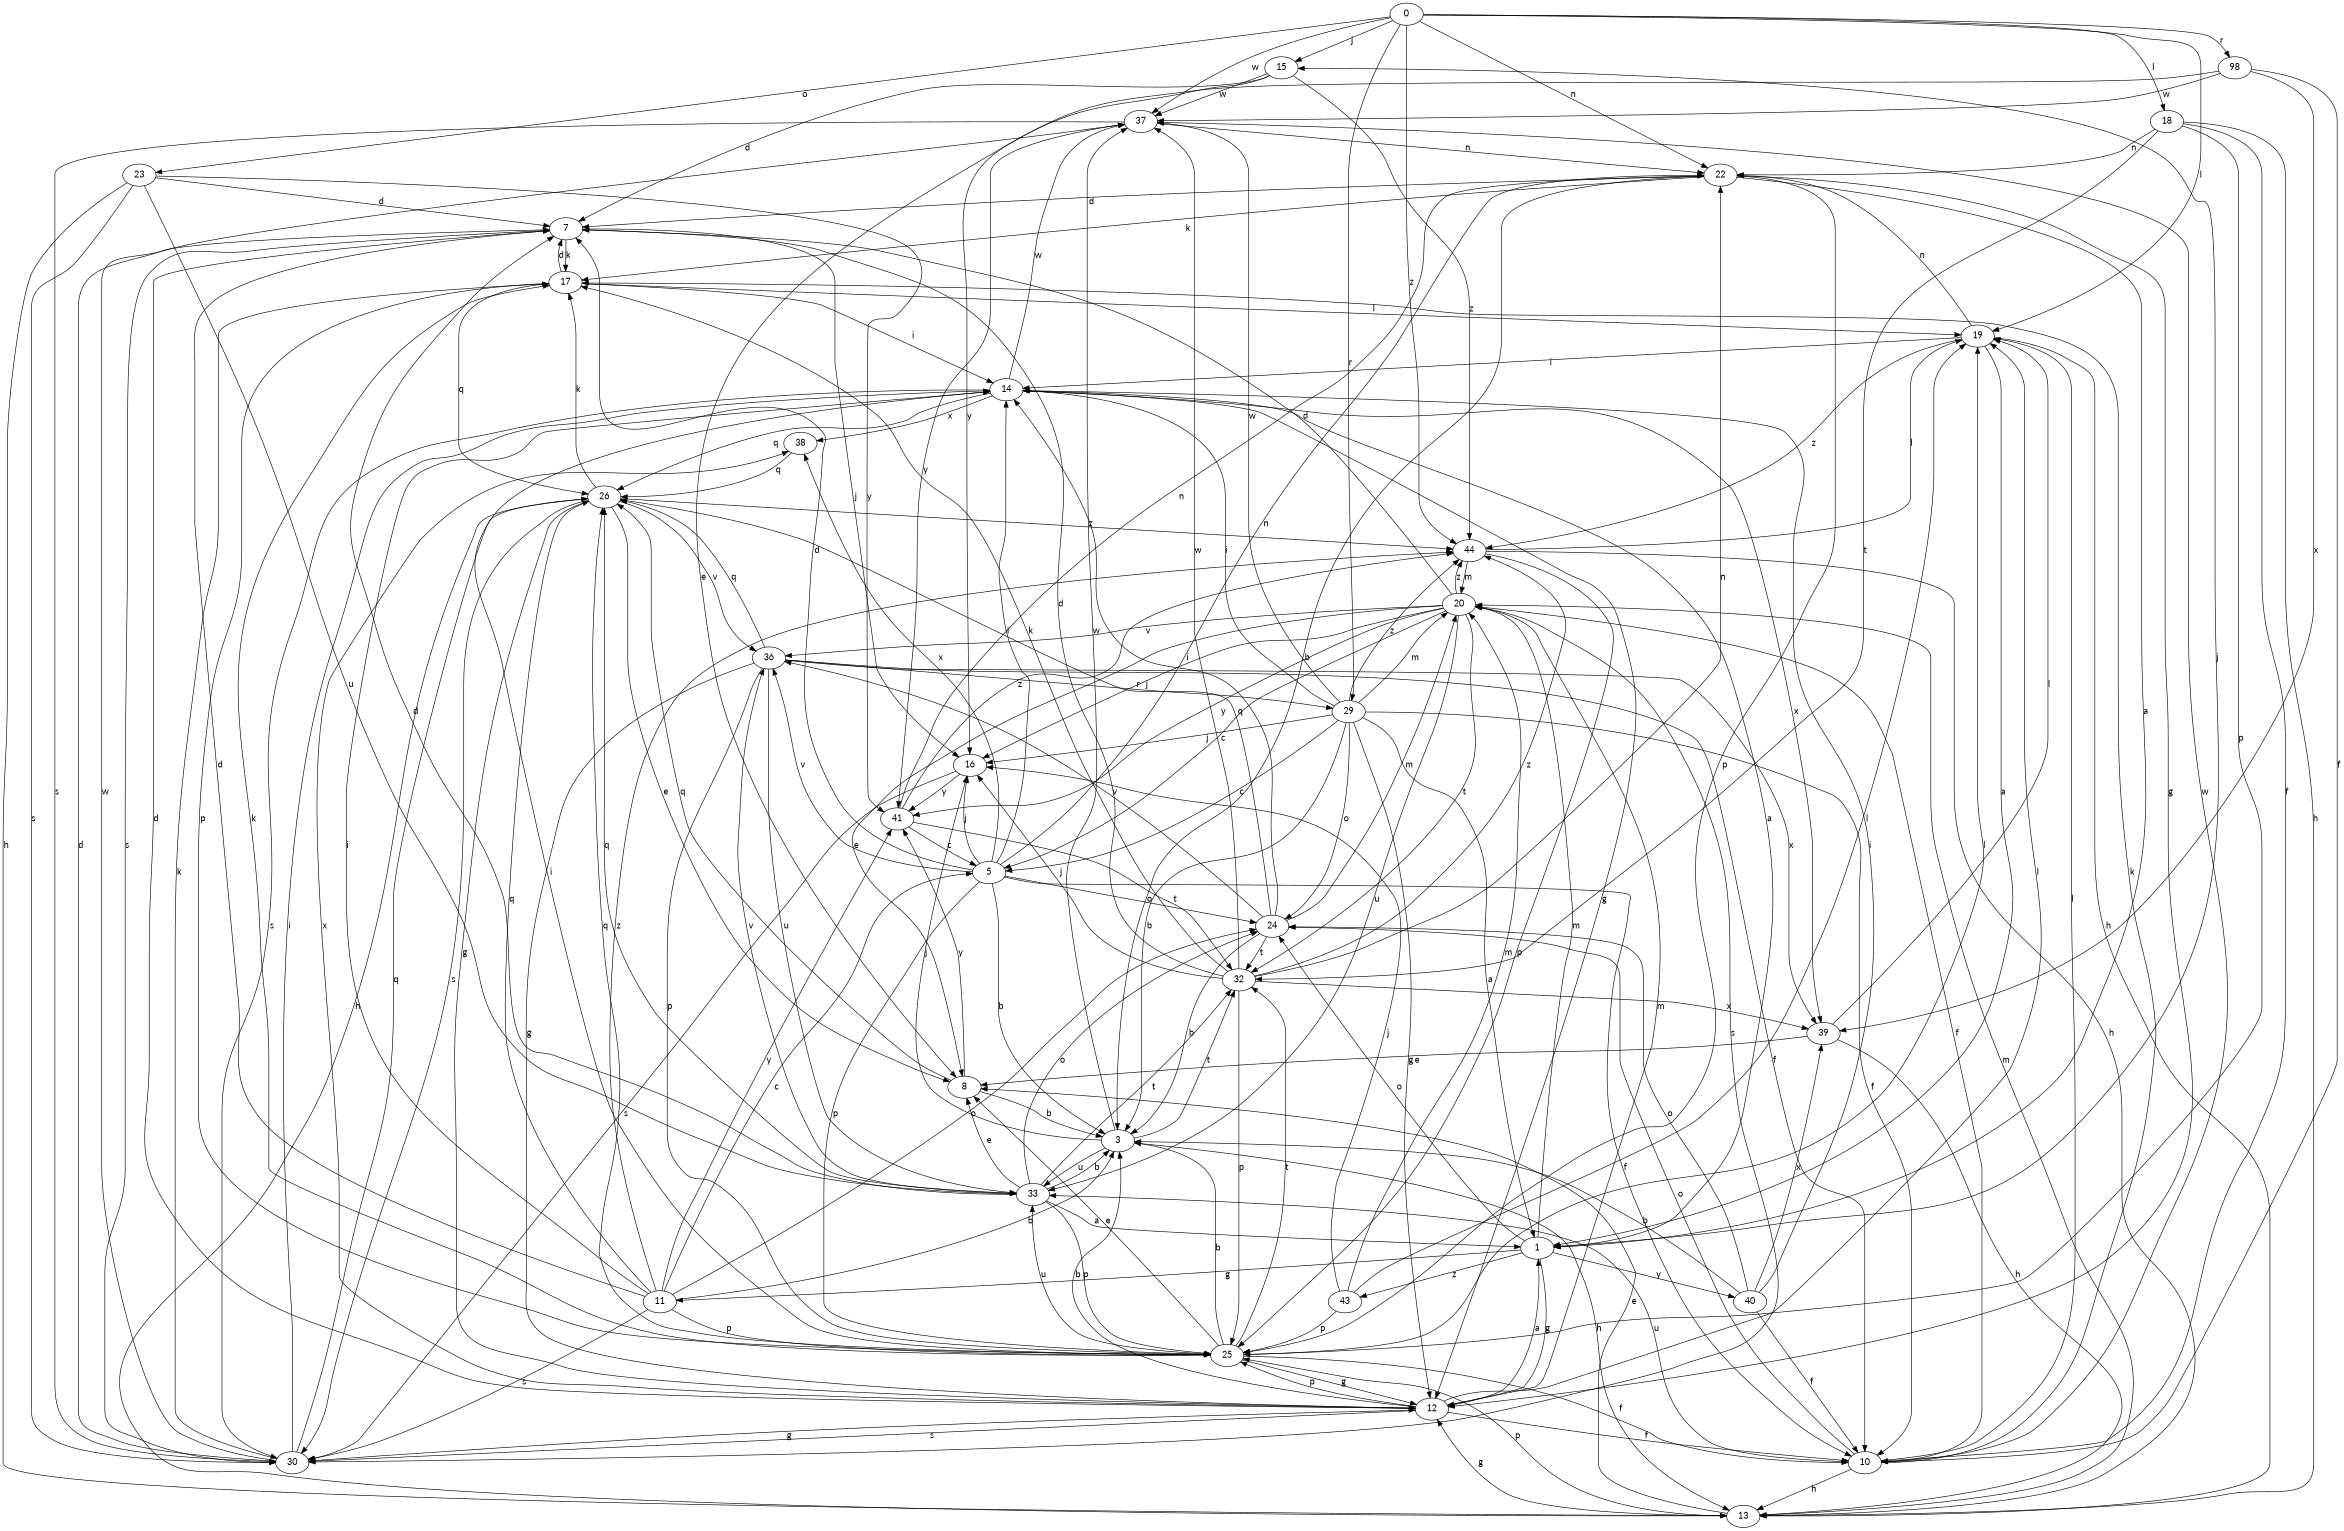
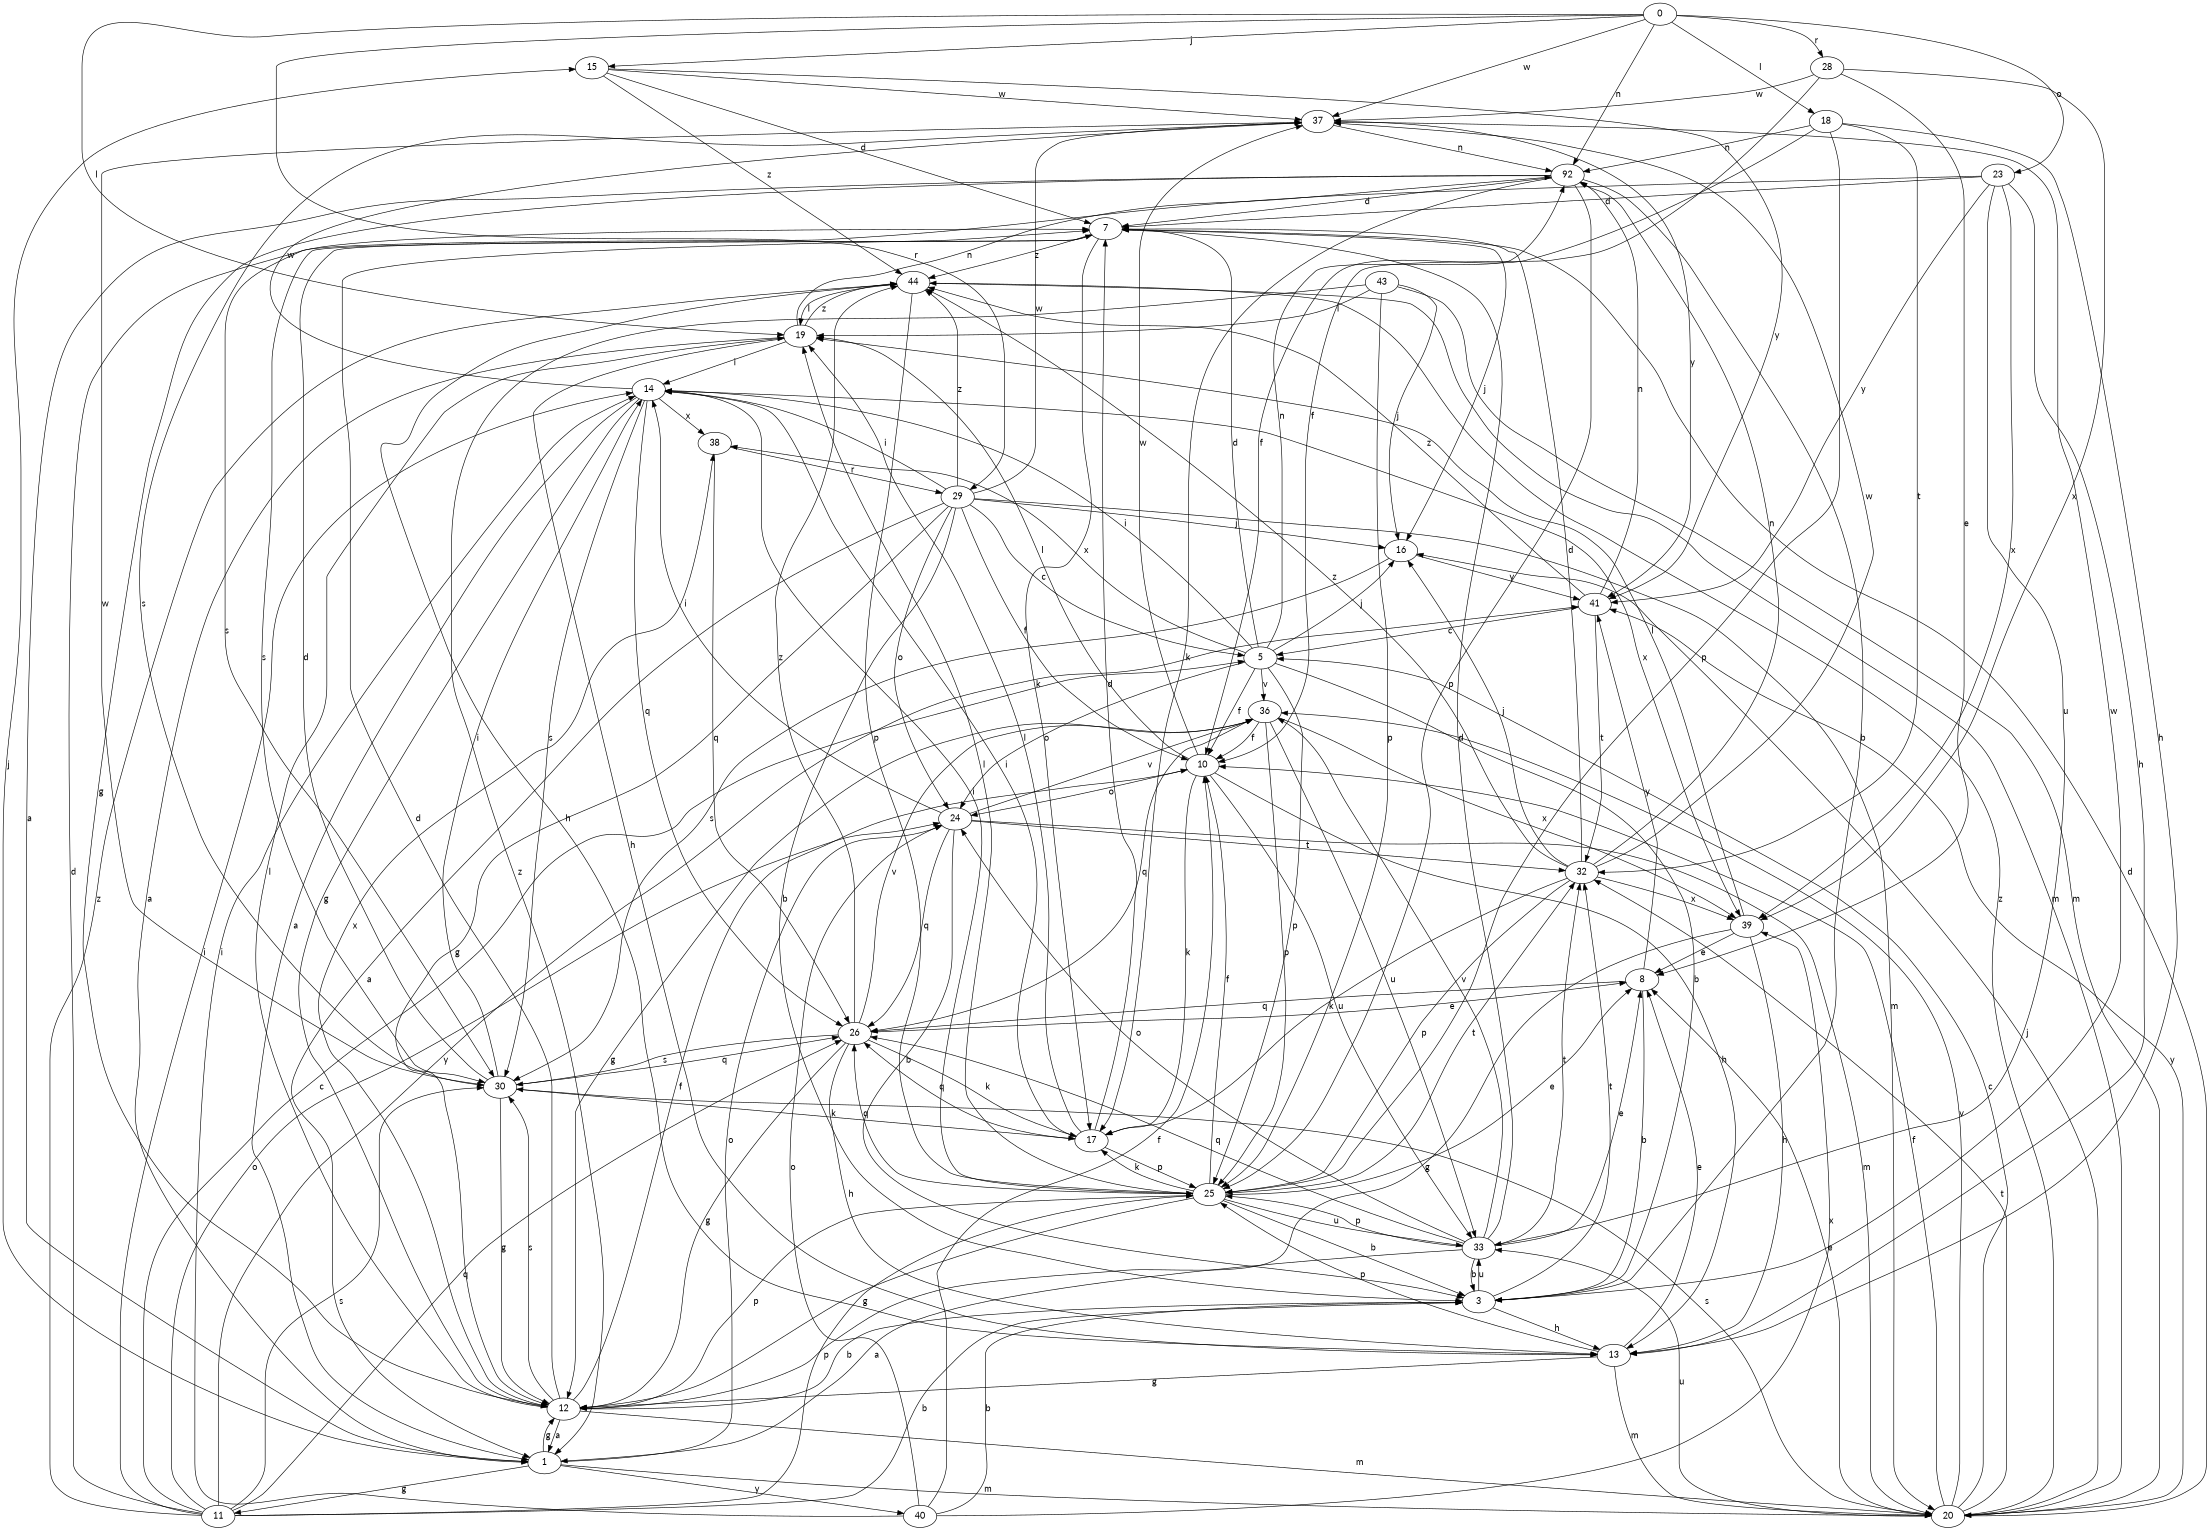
(2235, 68) -> (1827, 68)
(1720, 175) -> (1568, 175)
(966, 279) -> (1429, 106)
(1409, 290) -> (1013, 257)
none -> (2003, 595)
(1056, 683) -> (833, 470)
(917, 1025) -> none
none -> (1277, 1259)
(1444, 1274) -> (460, 495)
